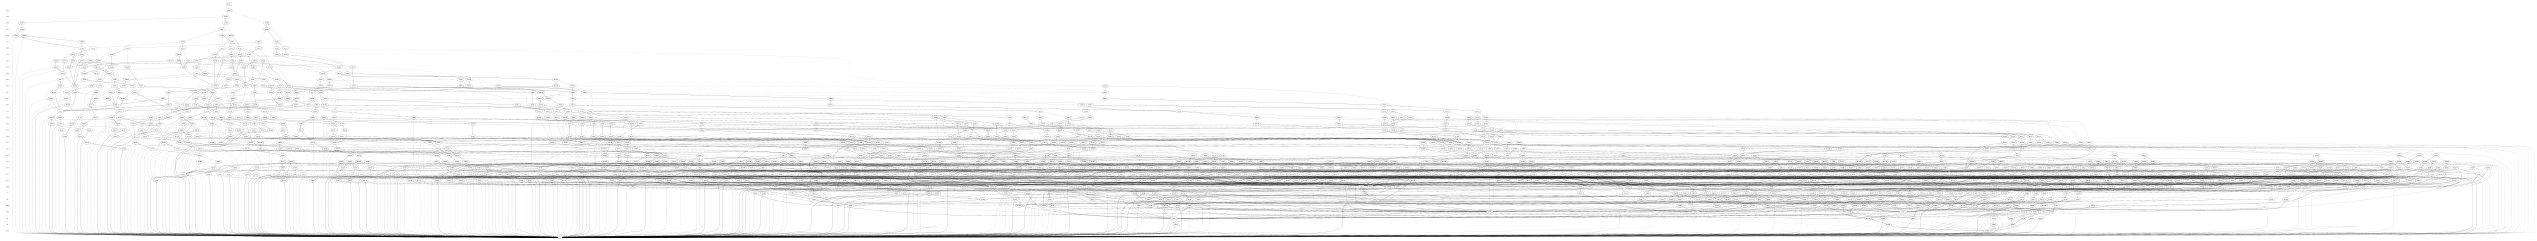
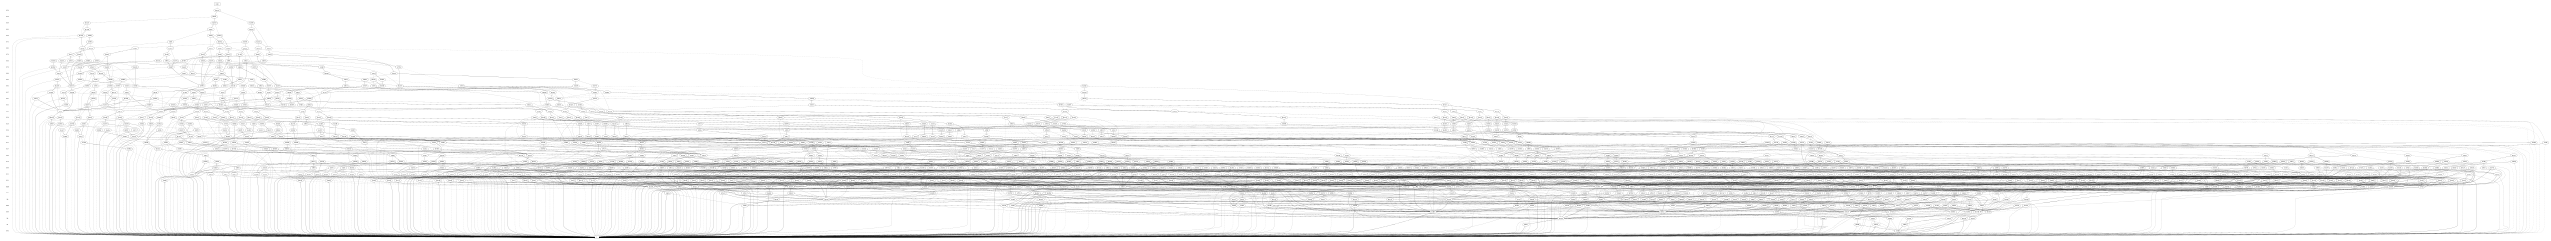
none -> (1400, 168)
